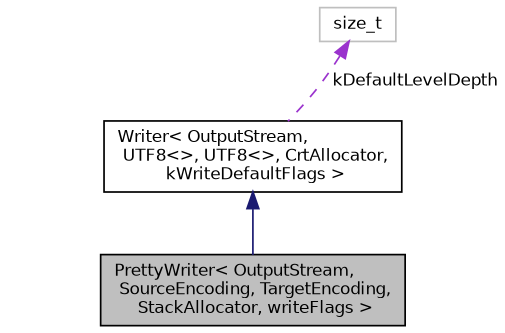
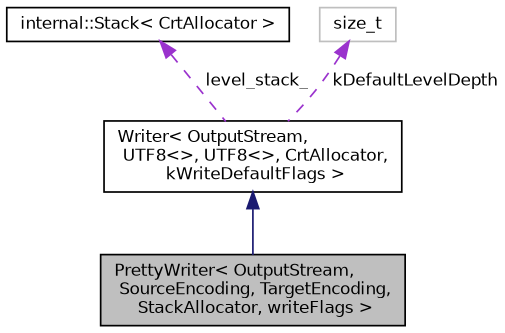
none -> (148, 25)
